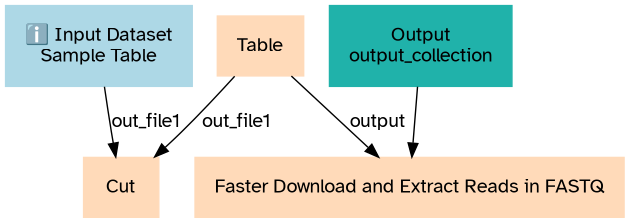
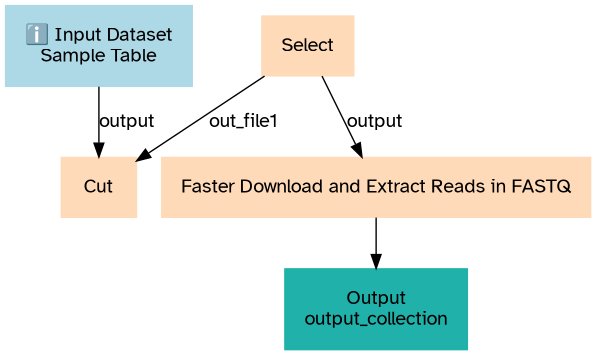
(261, 46) -> (308, 46)
(415, 115) -> (376, 236)
(146, 122) -> (127, 122)
